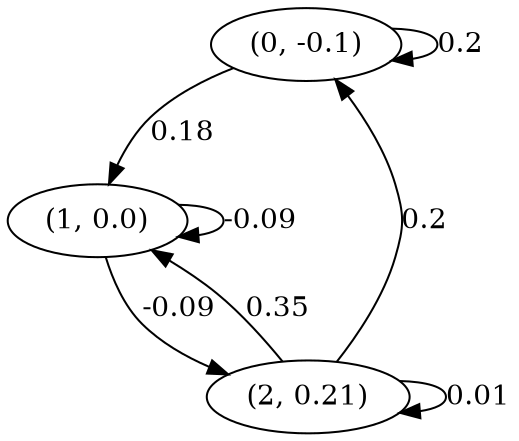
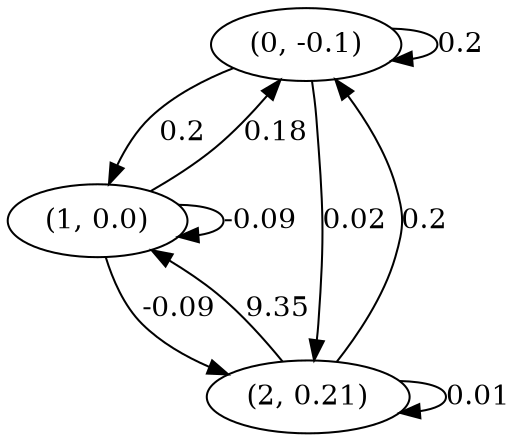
(183, 133) -> (183, 133)
none -> (214, 149)
none -> (322, 210)
(278, 309) -> (278, 309)
